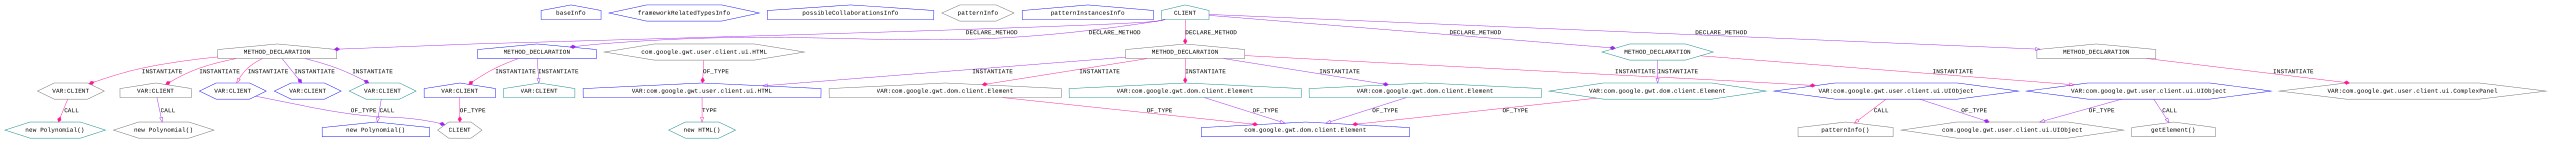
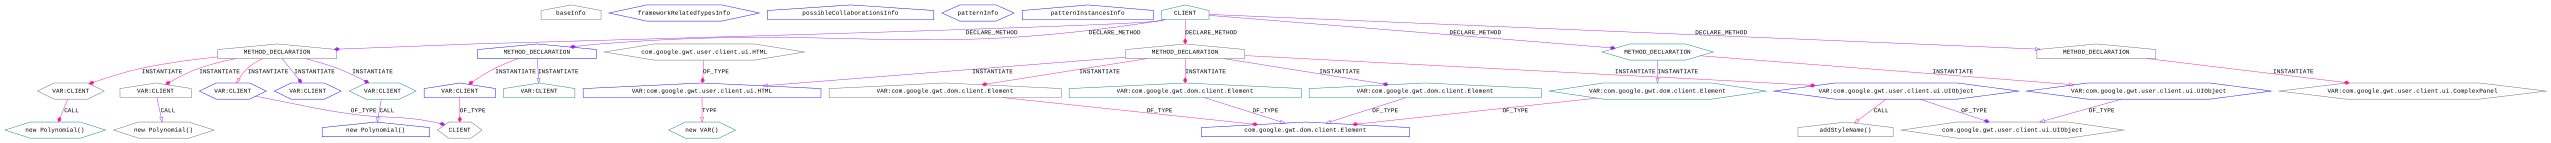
(571, 13) -> (571, 13)
(978, 13) -> (978, 13)
(702, 130) -> (702, 130)
(1846, 130) -> (1846, 130)
(2174, 130) -> none
